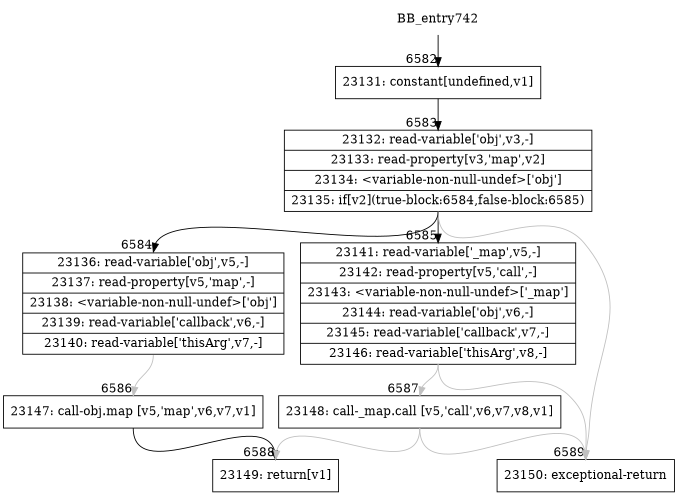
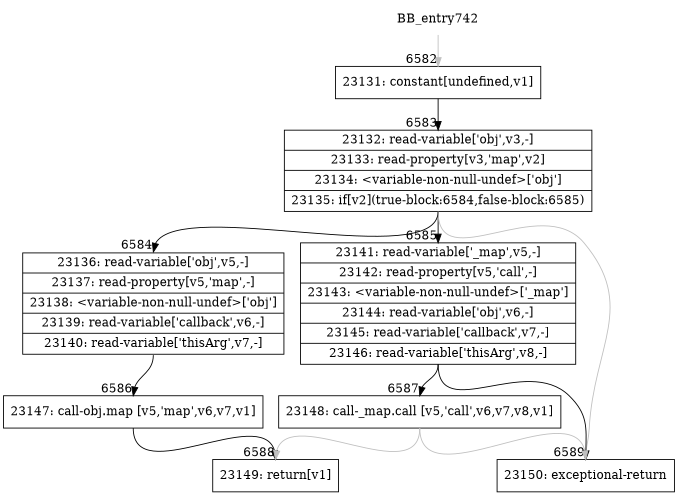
(438, 46) -> (438, 46)
(146, 372) -> (146, 372)
(432, 377) -> (432, 377)
(527, 382) -> (527, 382)
